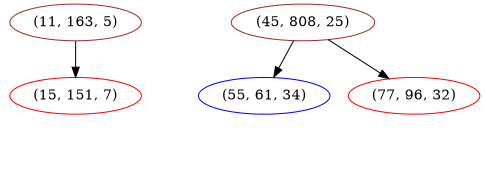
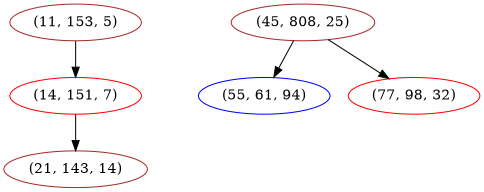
(76, 22) -> (76, 22)
(76, 96) -> (76, 96)
(264, 96) -> (264, 96)
(414, 96) -> (414, 96)
none -> (76, 169)
